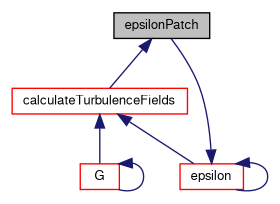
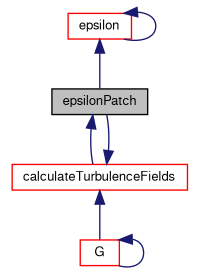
(162, 143) -> (109, 133)
